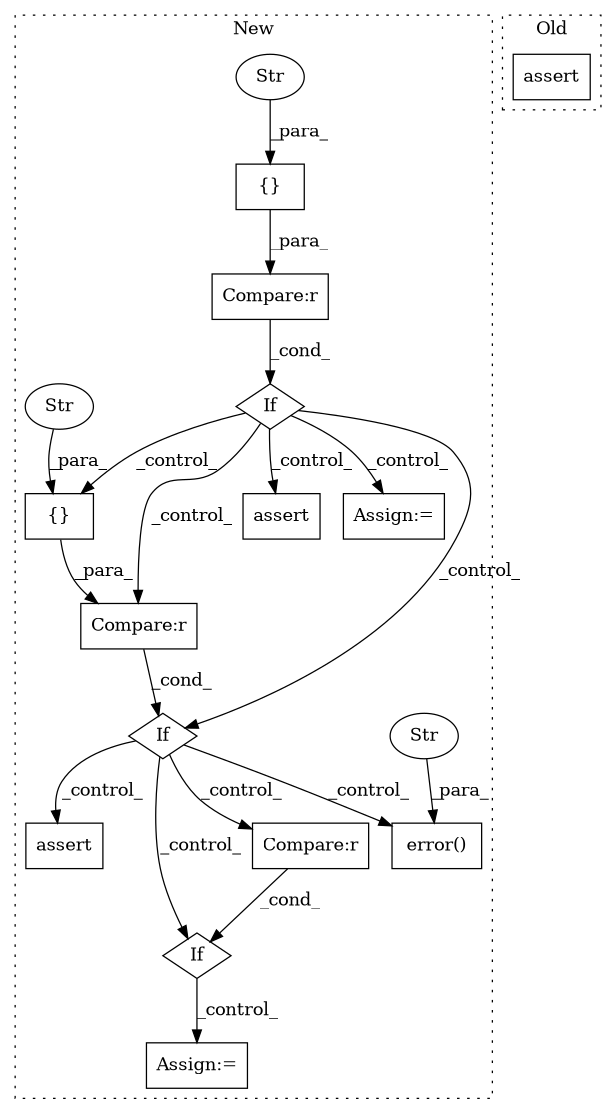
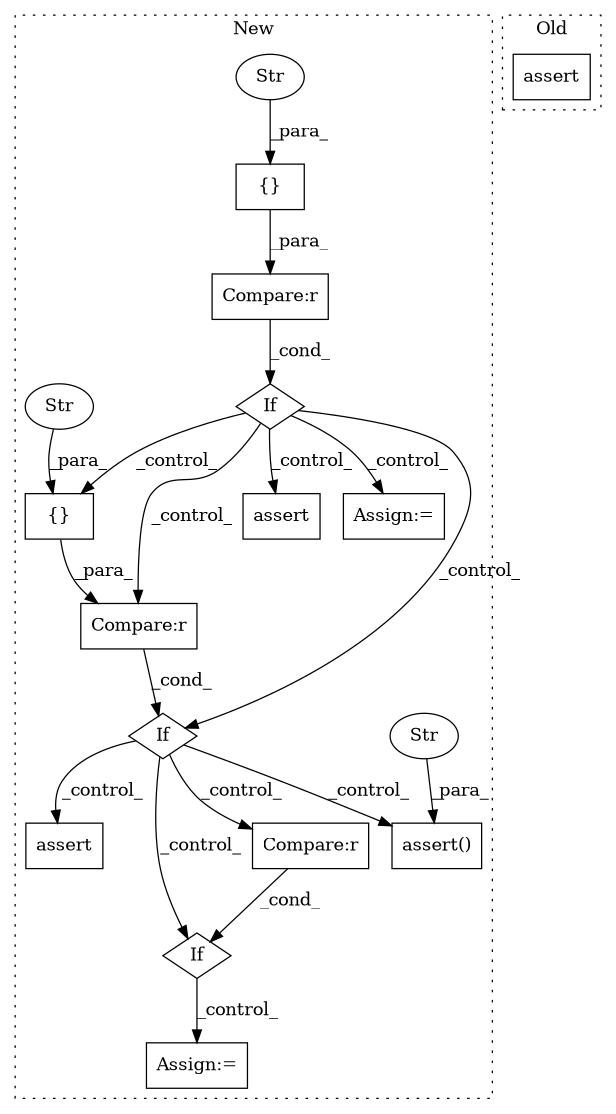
(437, 846) -> (437, 846)
